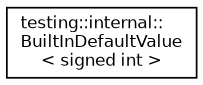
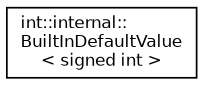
(102, 43) -> (102, 43)
